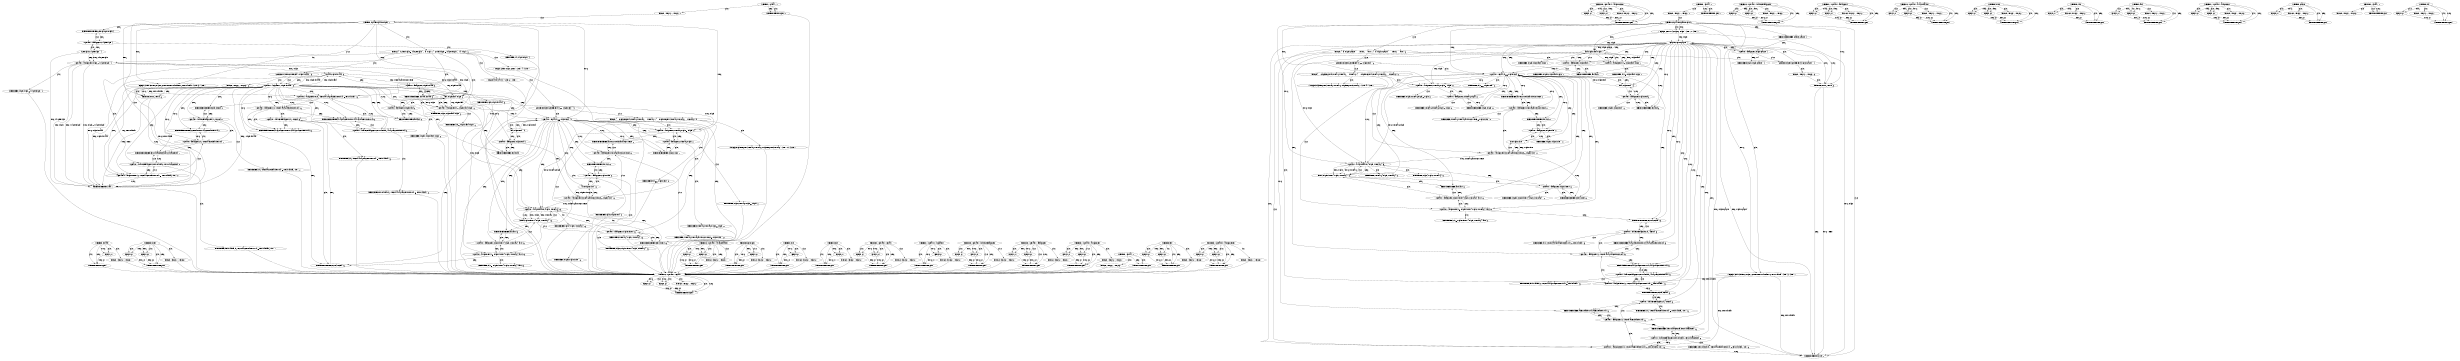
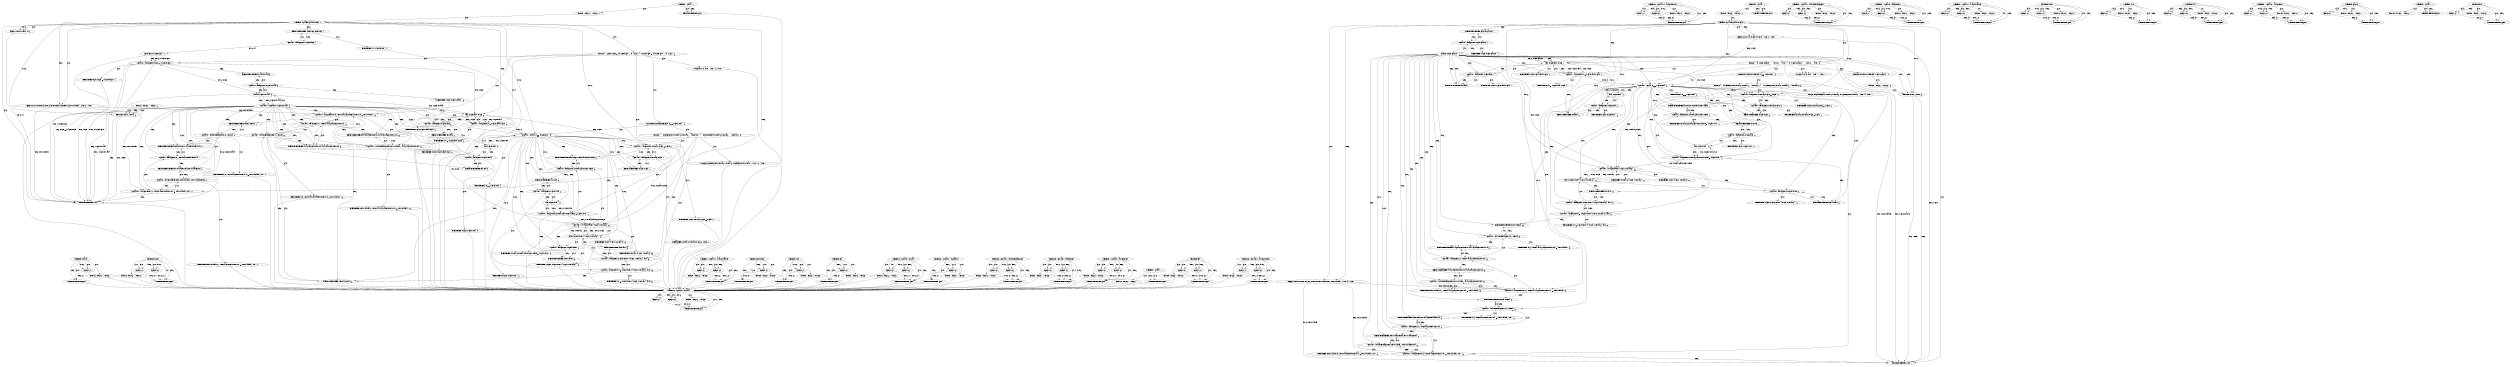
none -> (20, 32)
(1679, 37) -> none
(315, 45) -> (340, 40)
(91, 47) -> none
(99, 47) -> (253, 48)
(1745, 49) -> none
(1755, 58) -> (1482, 48)
(1769, 59) -> (1477, 38)
(221, 67) -> (209, 79)
(512, 69) -> none
(294, 74) -> none
none -> (1811, 74)
(330, 80) -> (284, 100)
(402, 80) -> (266, 90)
(450, 80) -> (222, 69)
